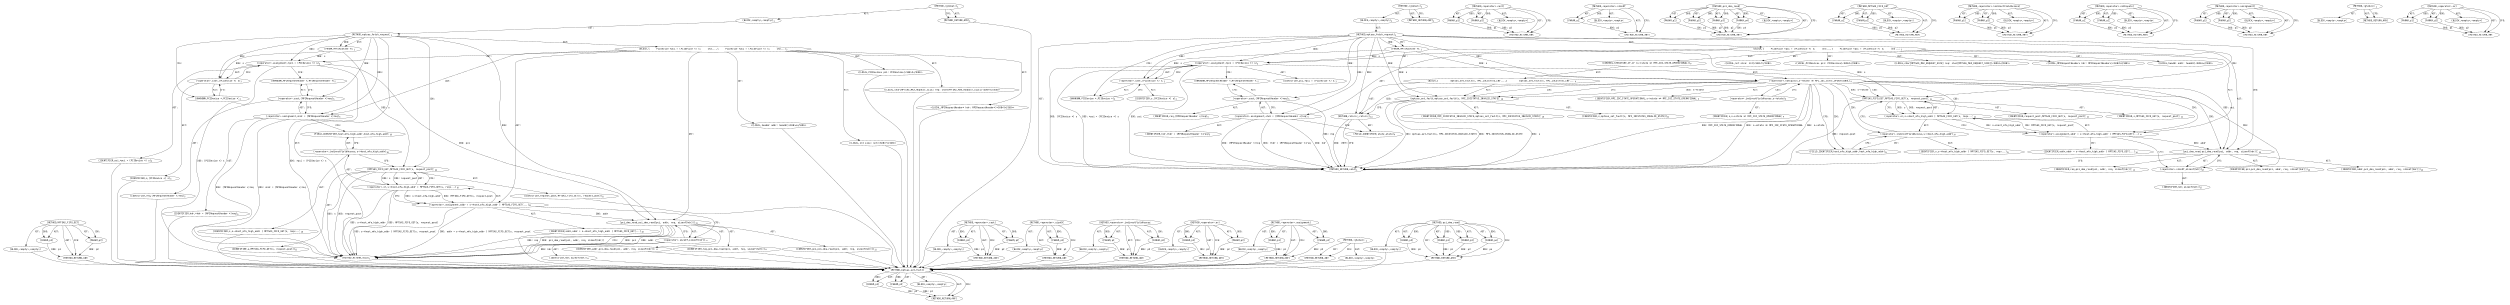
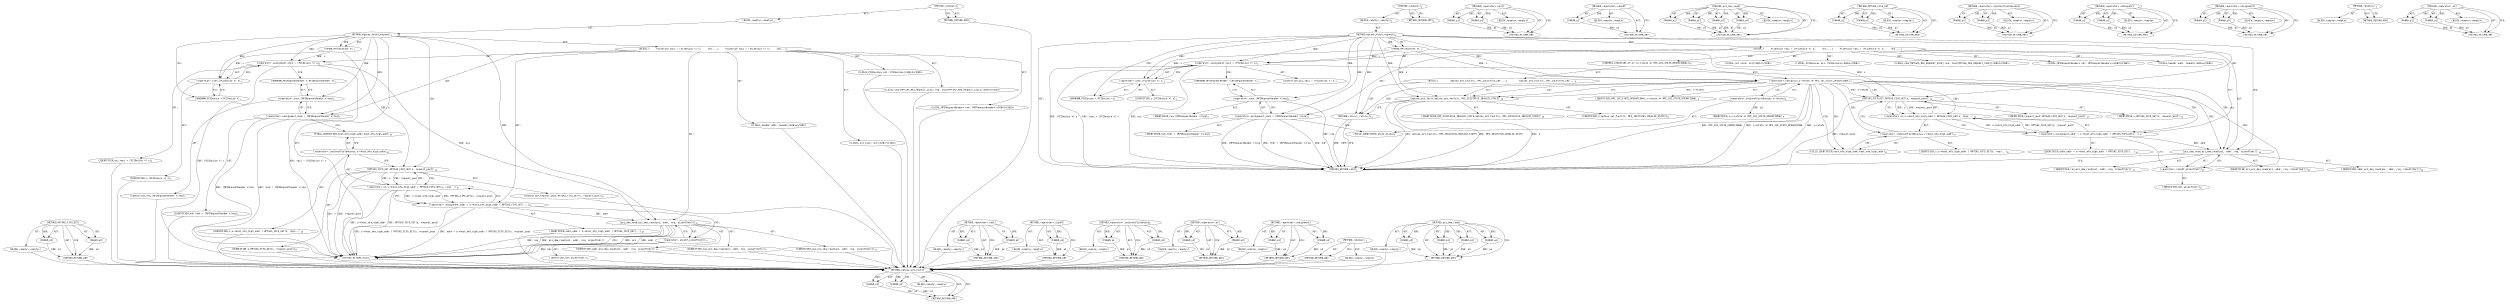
(1758, 108) -> (1758, 108)
(1364, 125) -> (1567, 129)
